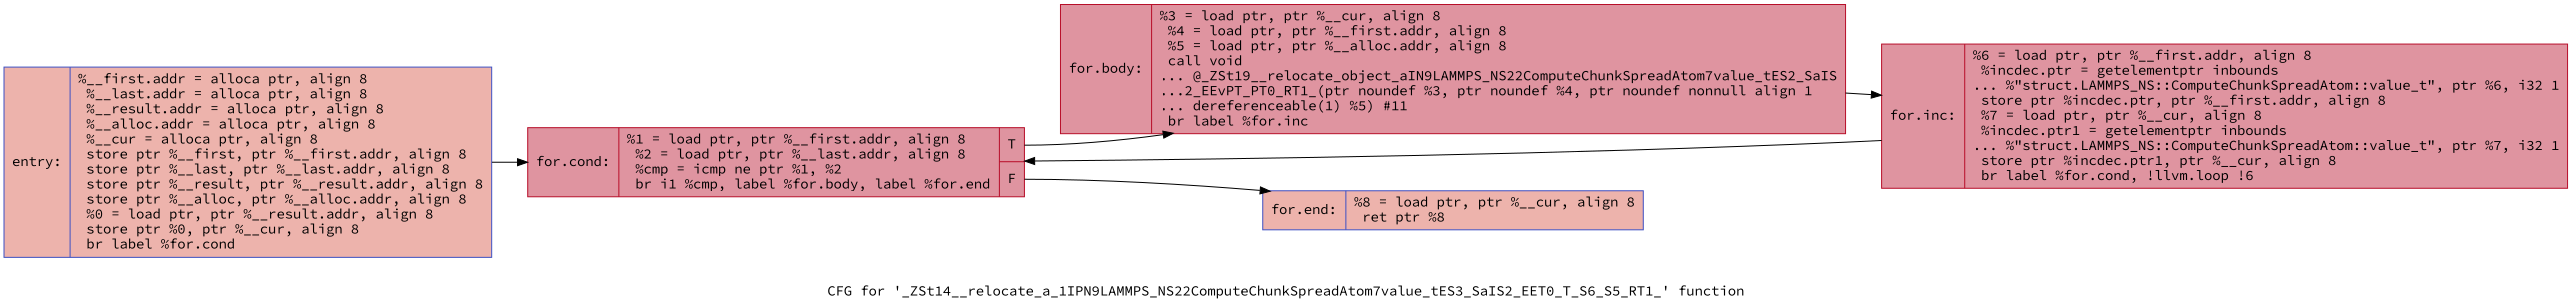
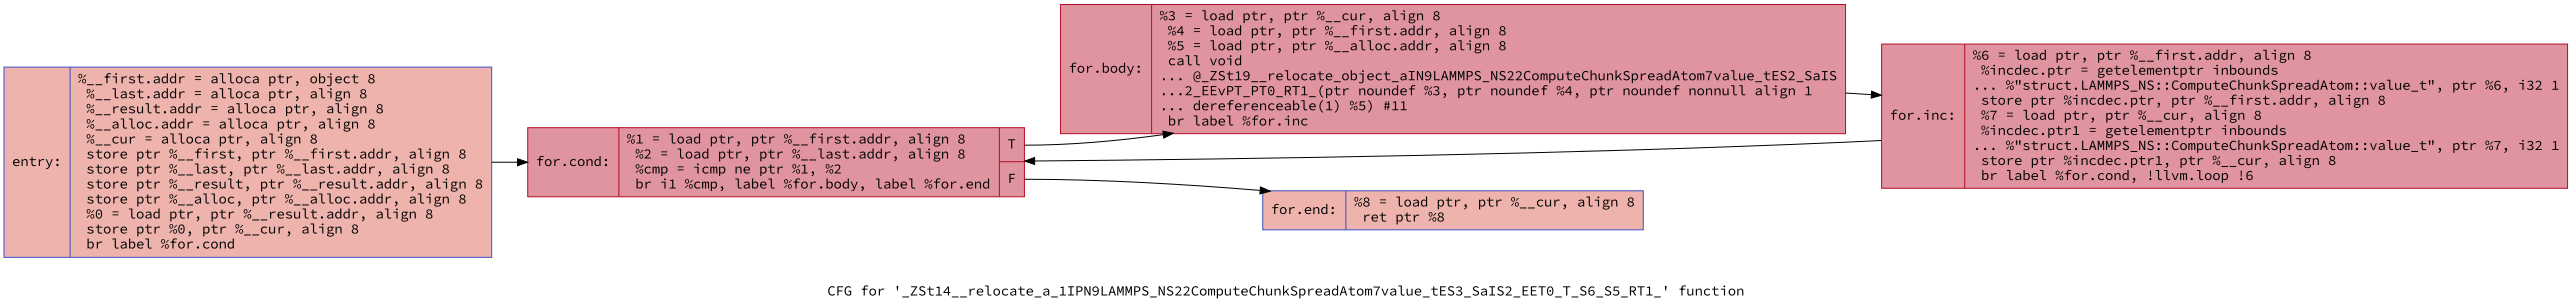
(223, 79) -> (227, 79)
